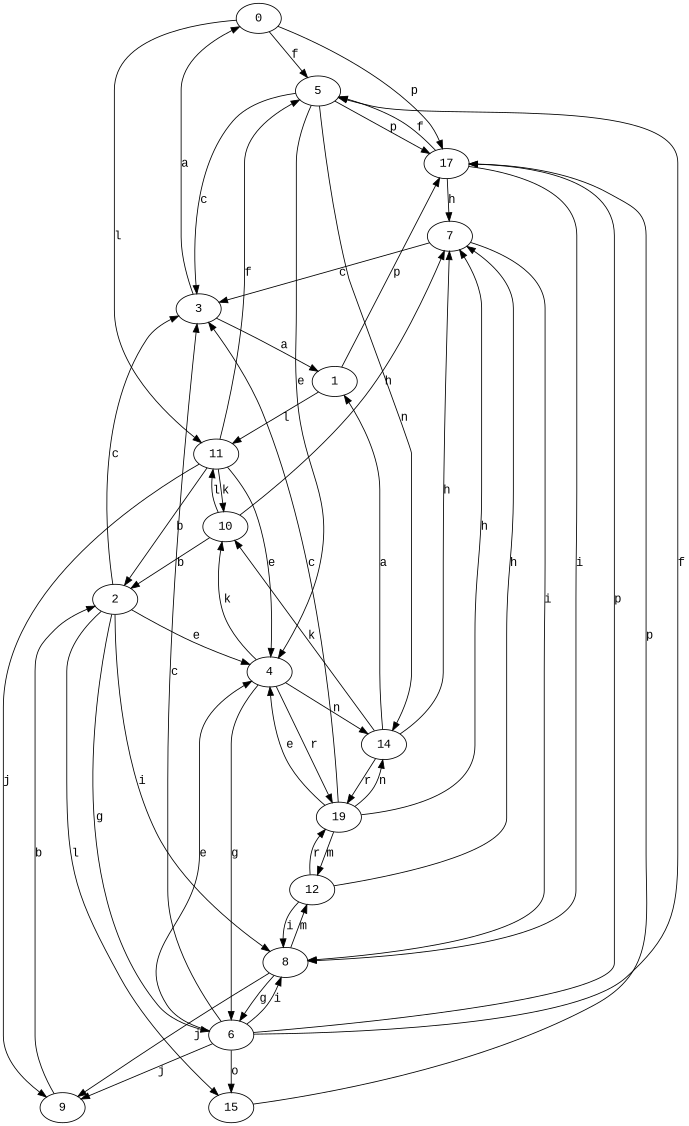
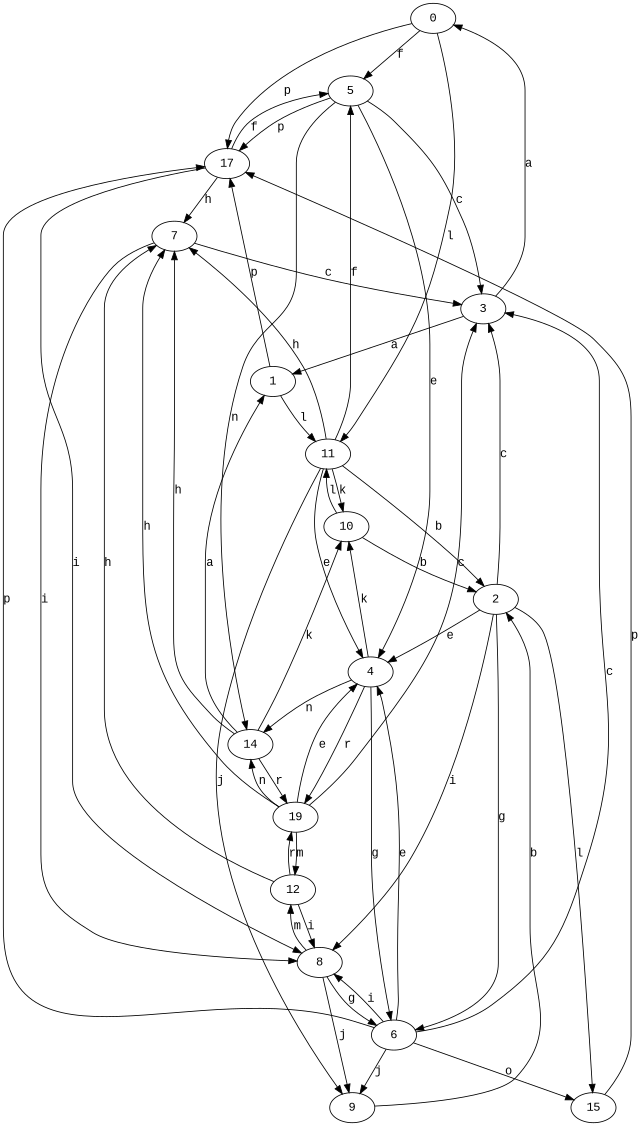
(360, 402) -> (280, 334)
(678, 593) -> none
